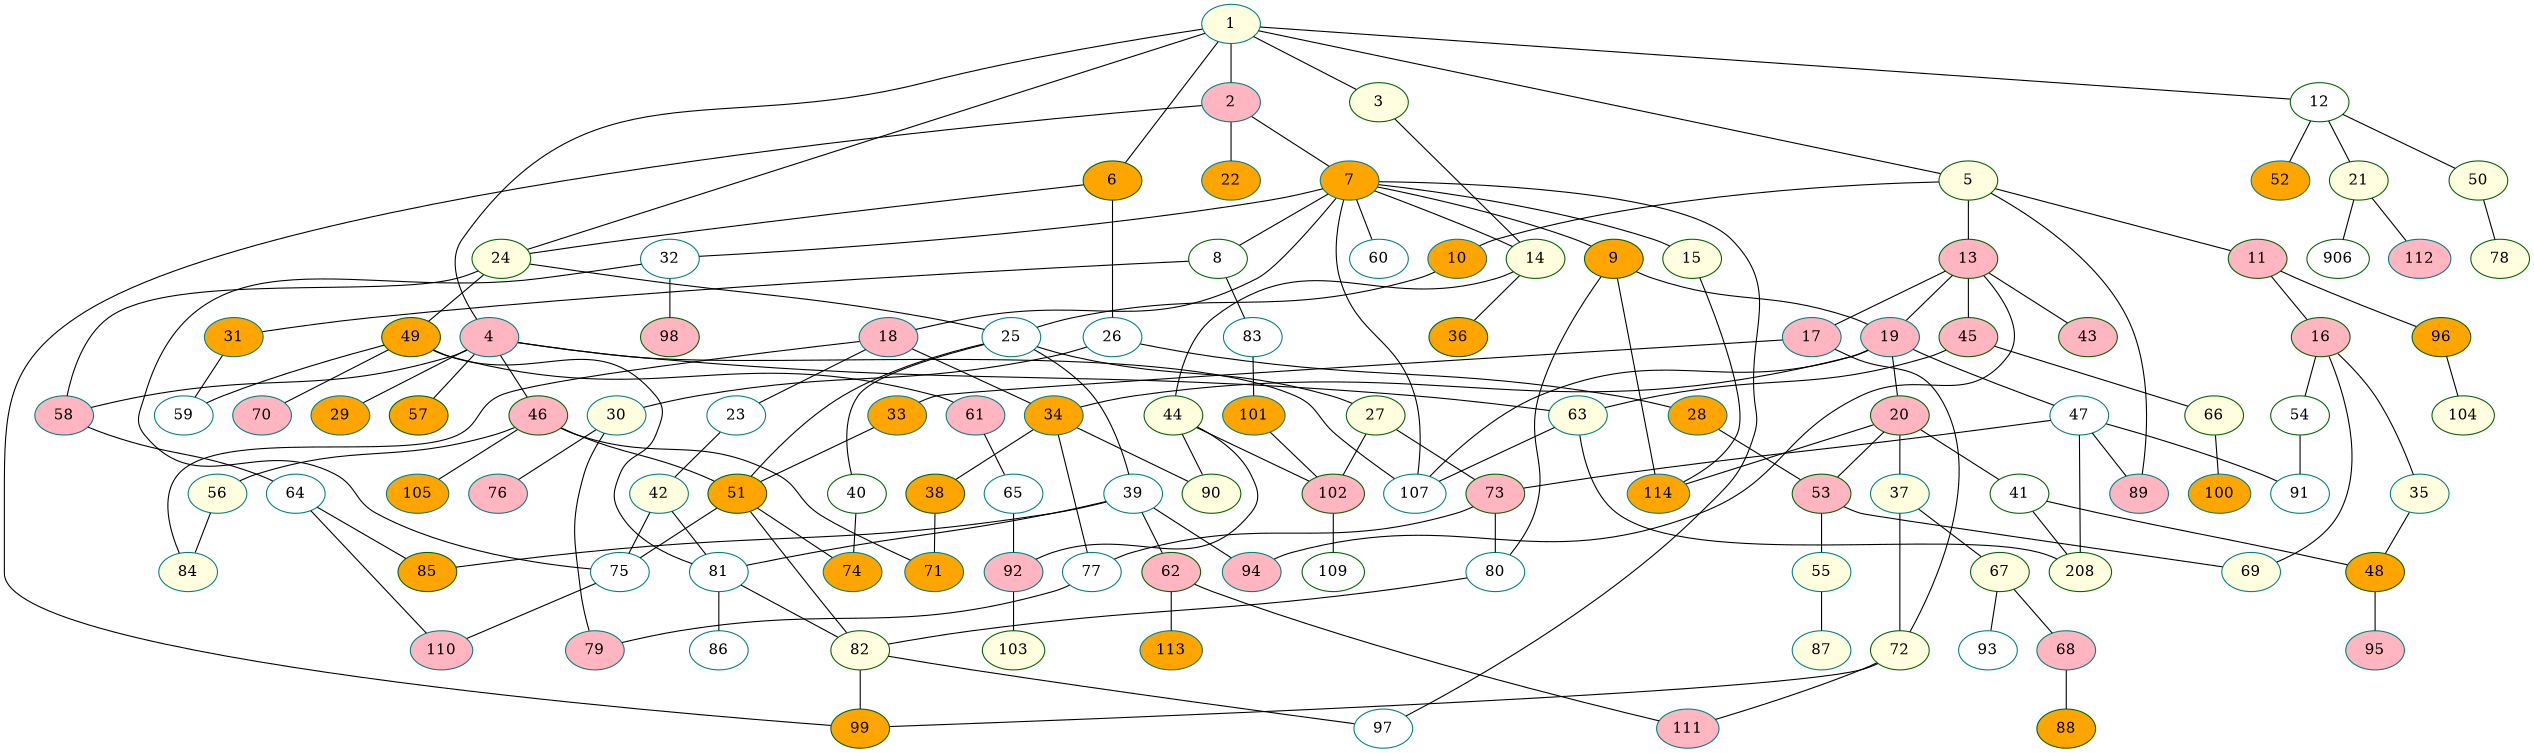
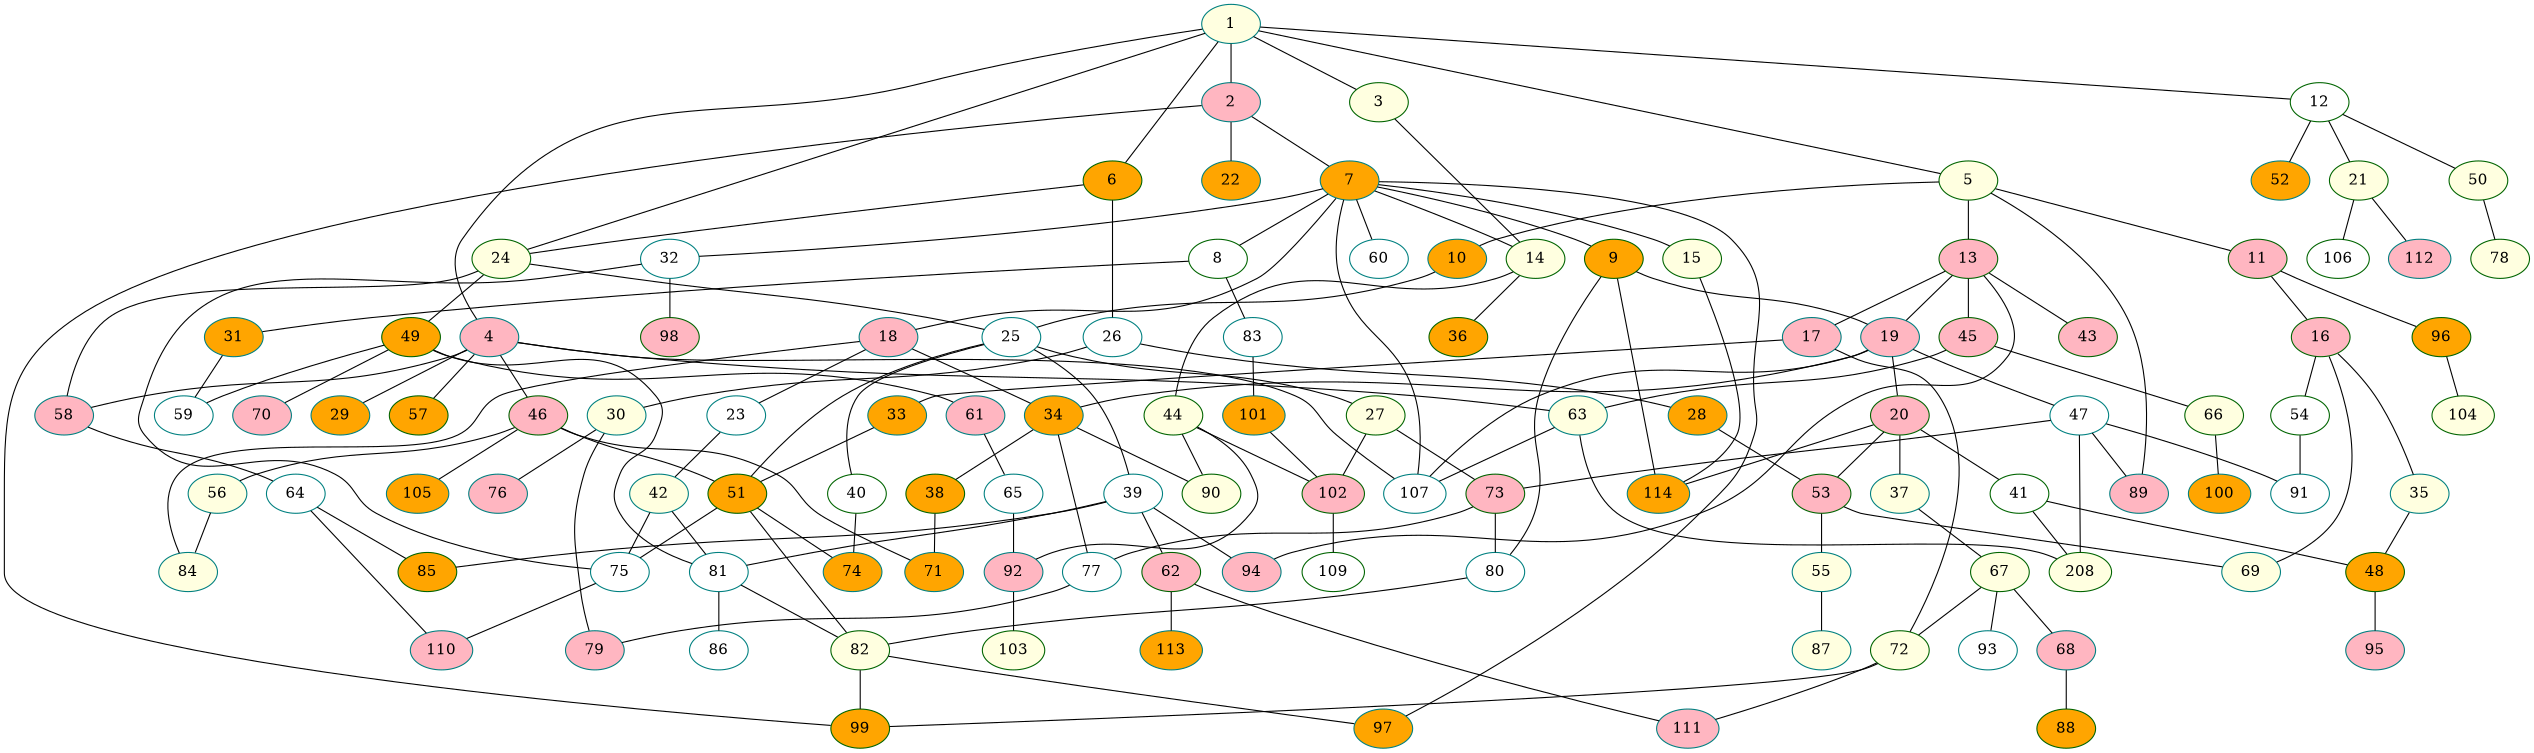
(2338, 259) -> (2338, 259)
(1900, 572) -> (1950, 611)
(1383, 729) -> (1383, 729)
